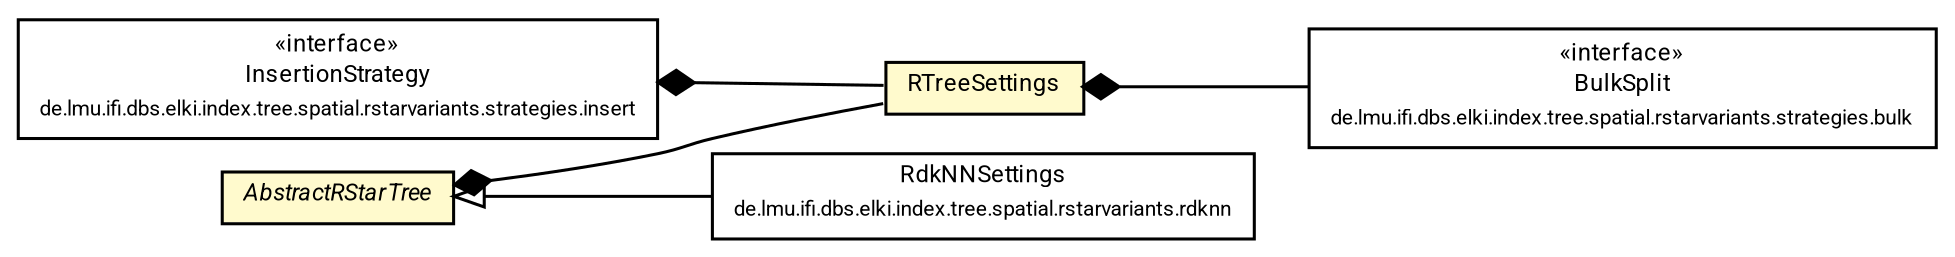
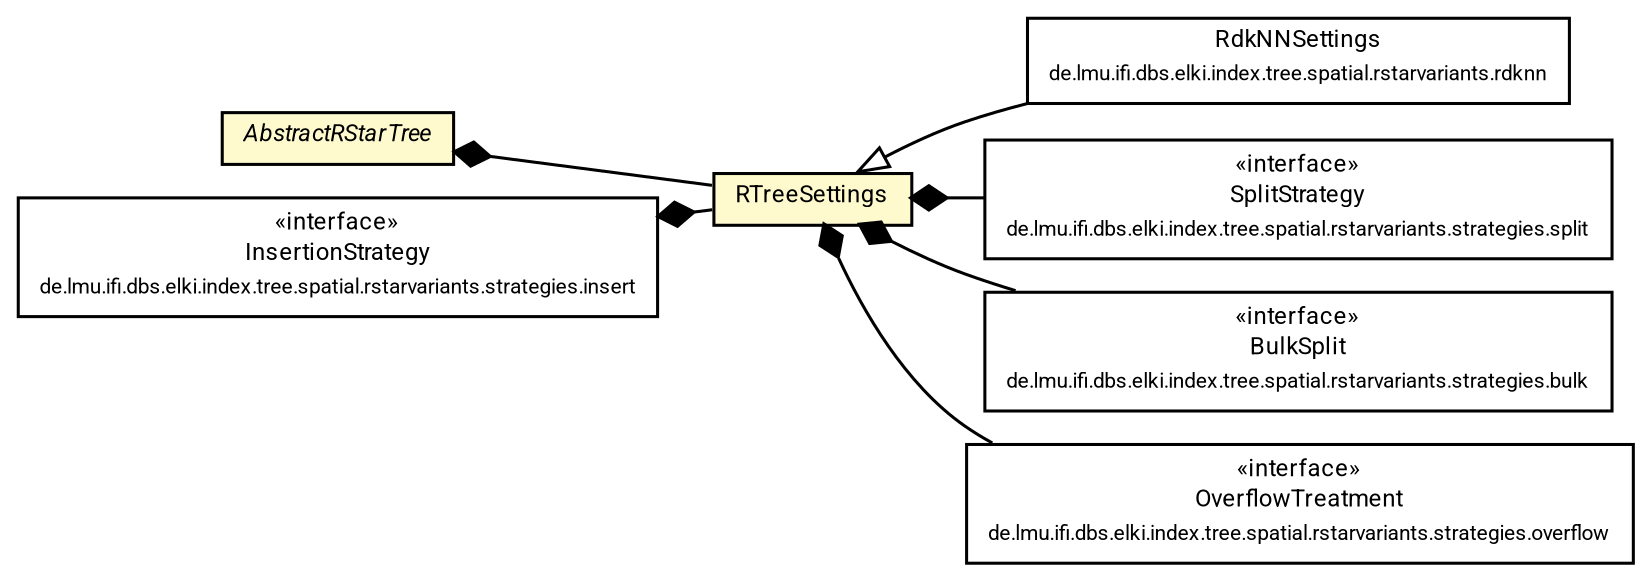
(598, 196) -> (954, 126)
none -> (1298, 198)
none -> (1298, 502)
